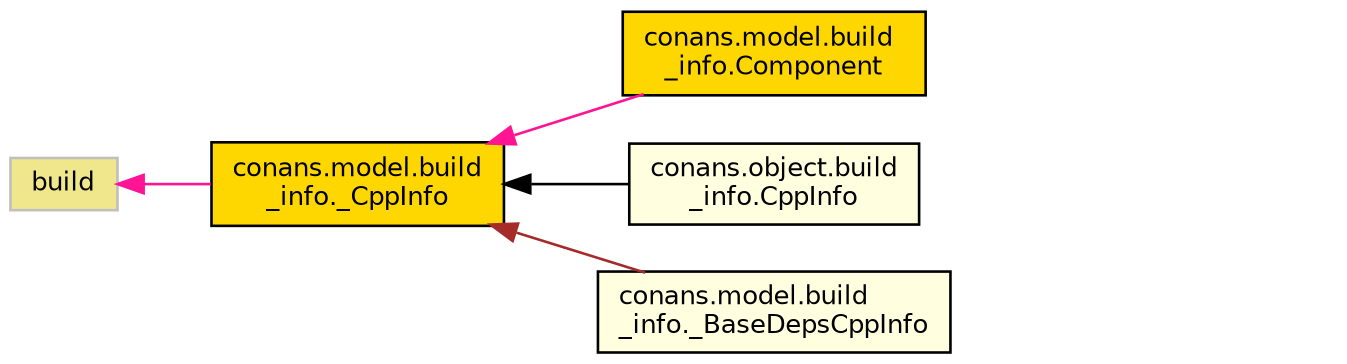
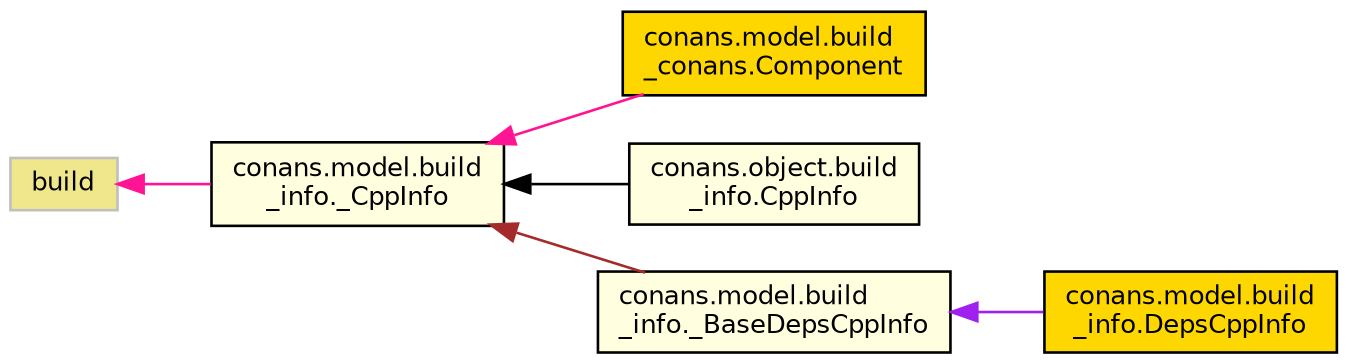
(774, 54) -> (774, 54)
(358, 184) -> (358, 184)
none -> (1191, 312)
